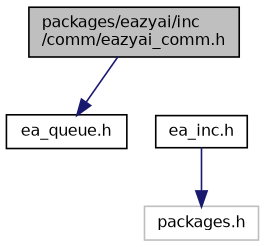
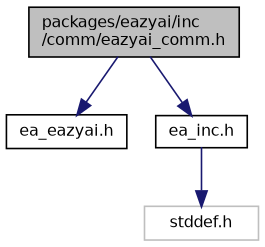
none -> (166, 80)
(67, 132) -> (67, 132)
(201, 223) -> (201, 223)
